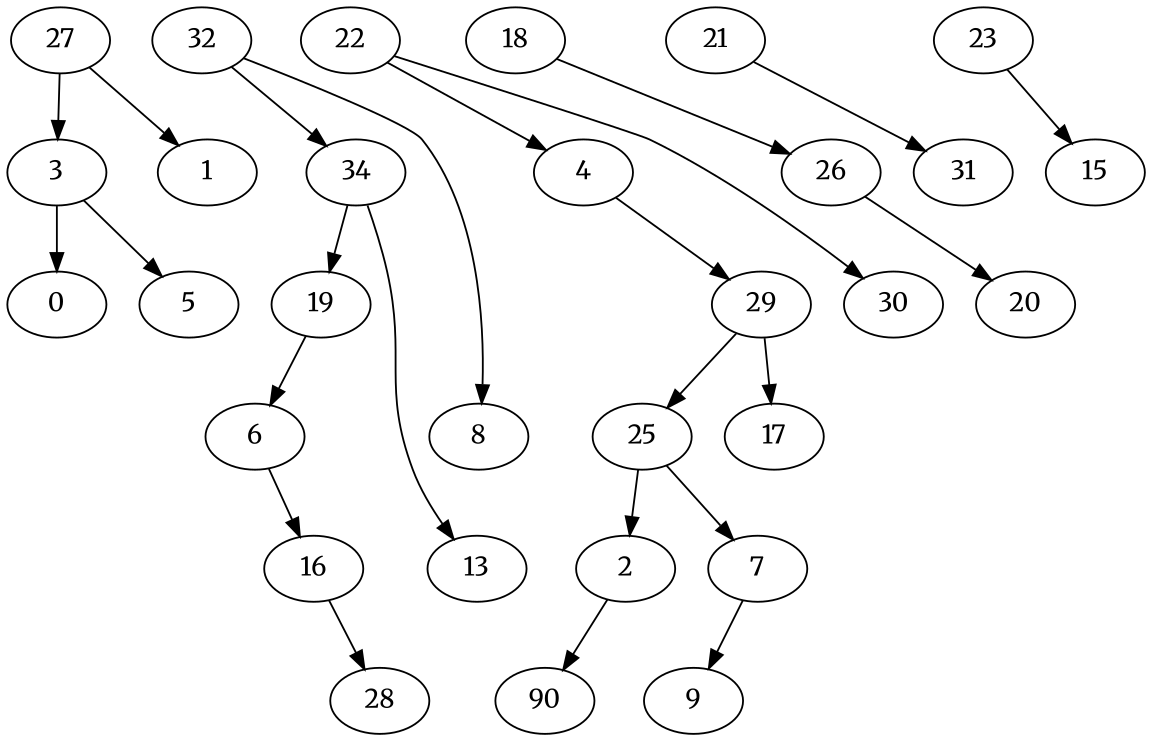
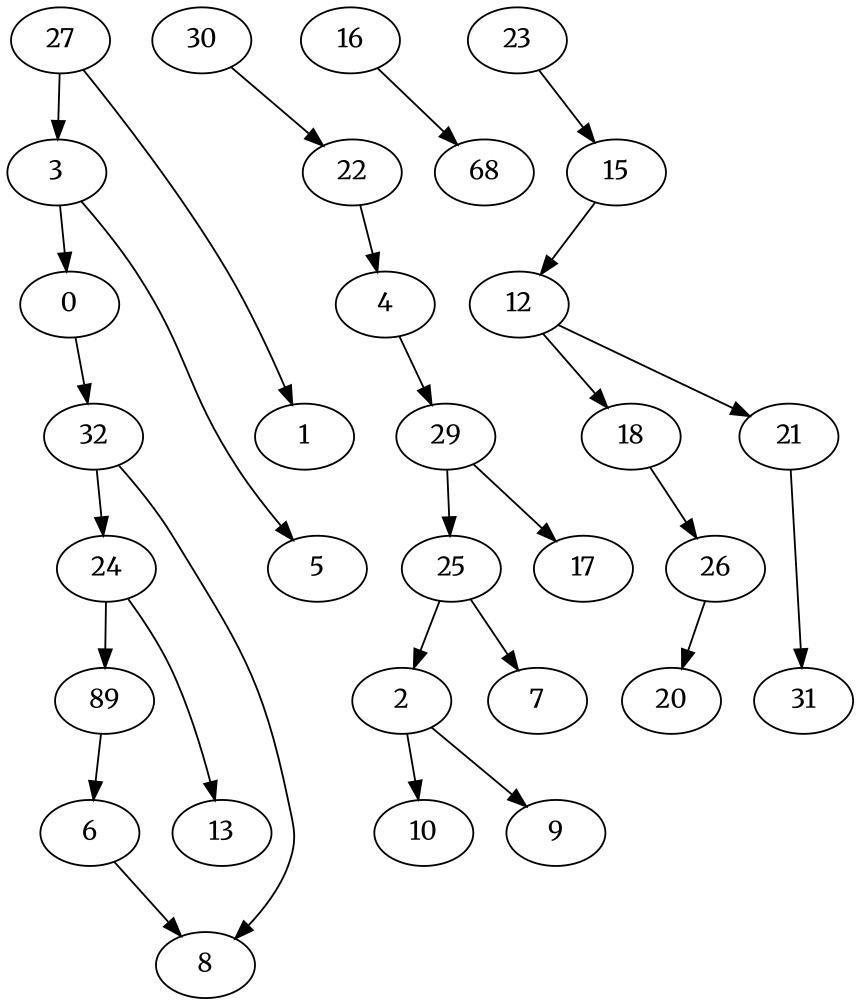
(634, 134) -> (270, 100)
(356, 172) -> (106, 569)
(321, 305) -> (105, 701)
none -> (519, 305)
none -> (80, 361)
(281, 494) -> (141, 892)
(730, 626) -> (472, 761)
(380, 701) -> (484, 172)
(545, 701) -> (424, 833)
